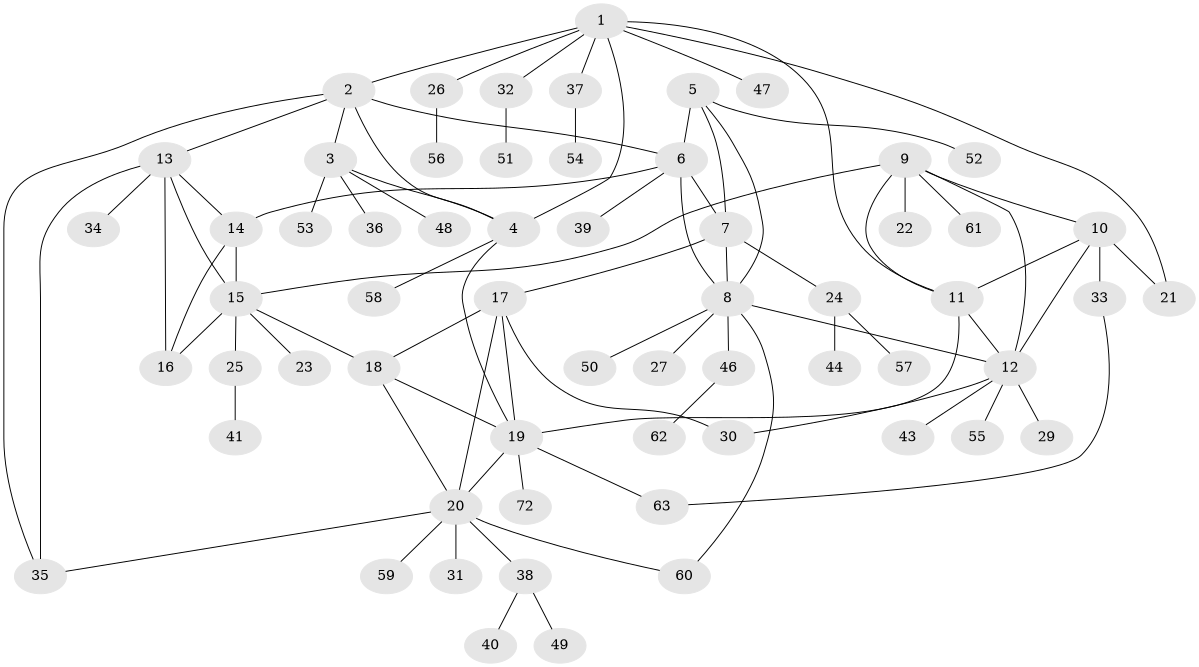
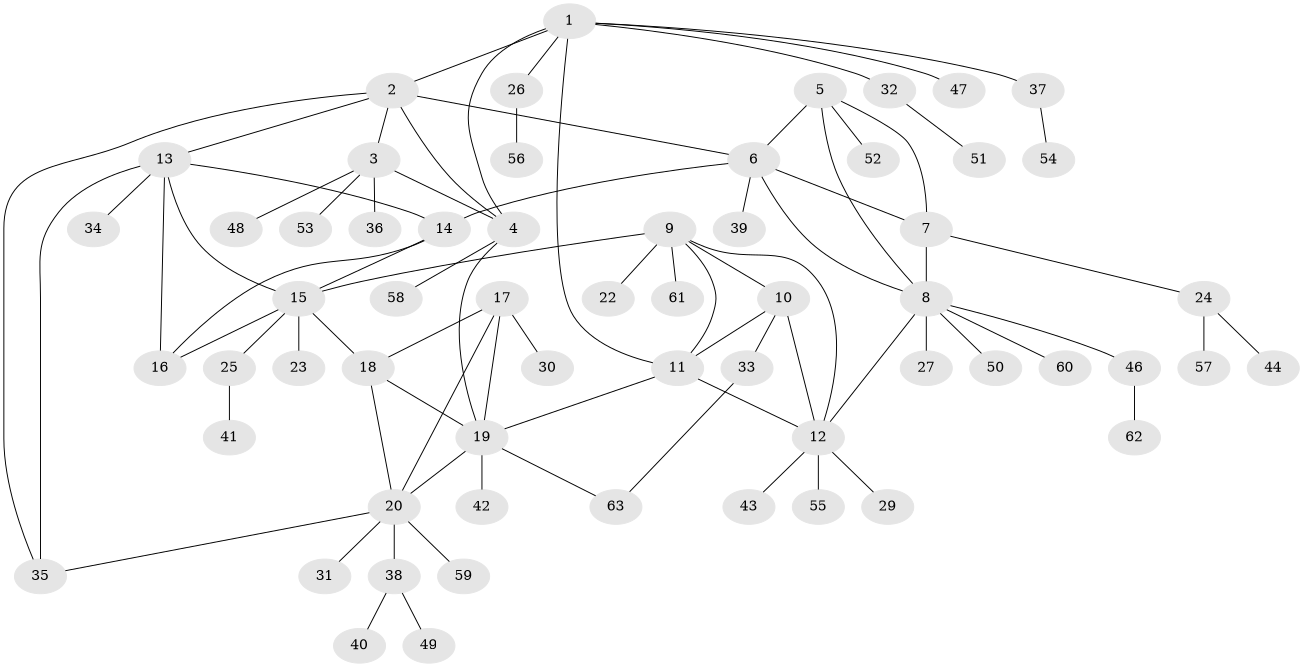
(615, 269) -> none
(1169, 299) -> none
(819, 422) -> none
(525, 507) -> (482, 507)
(567, 548) -> none
